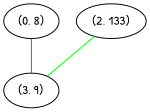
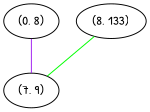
(111, 21) -> (111, 21)
(31, 90) -> (31, 90)
